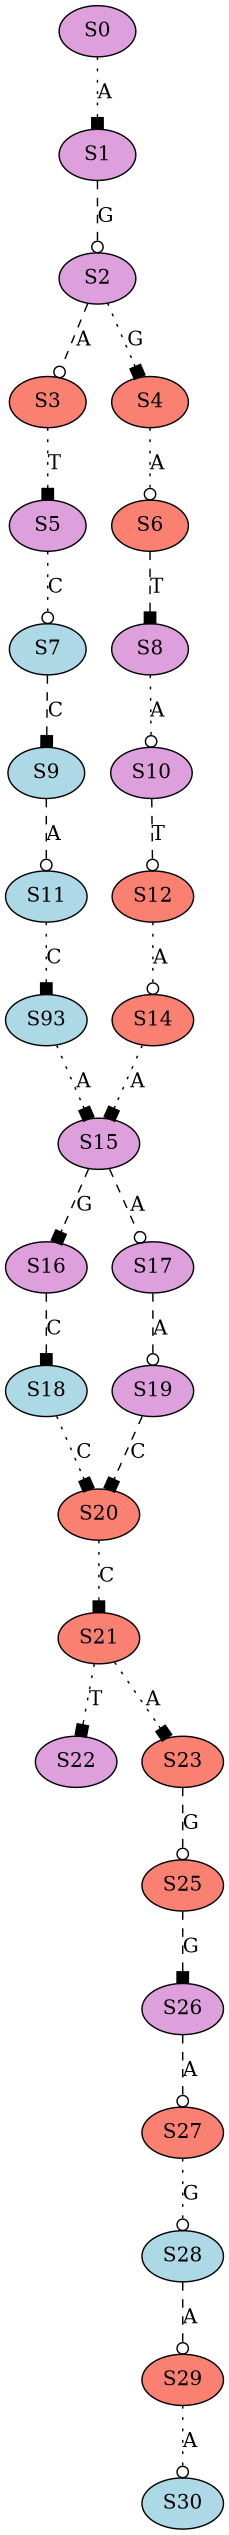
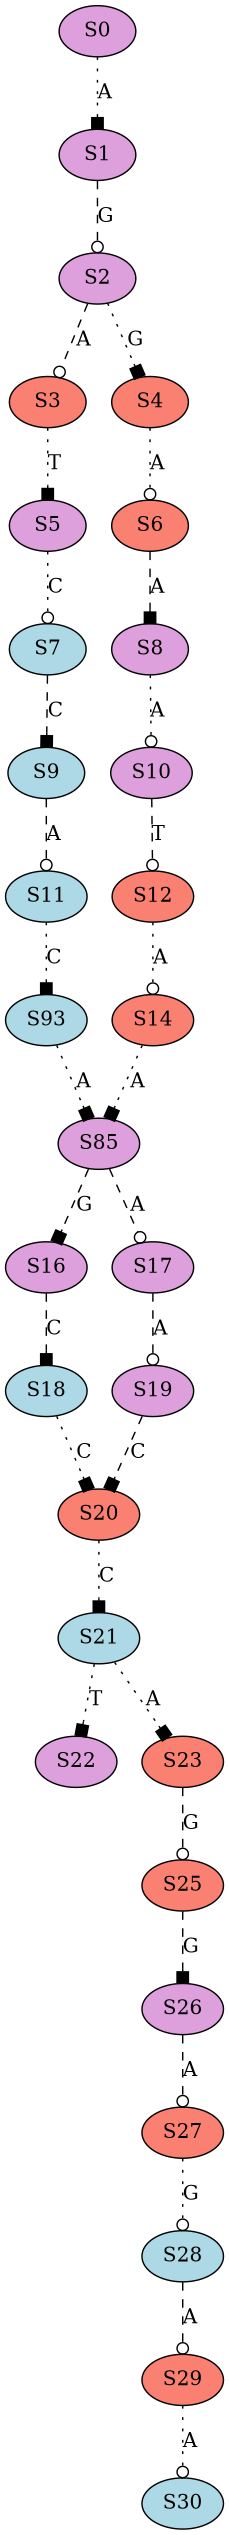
(157, 588) -> (157, 588)
(99, 1144) -> (99, 1144)
(99, 1638) -> (99, 1638)
